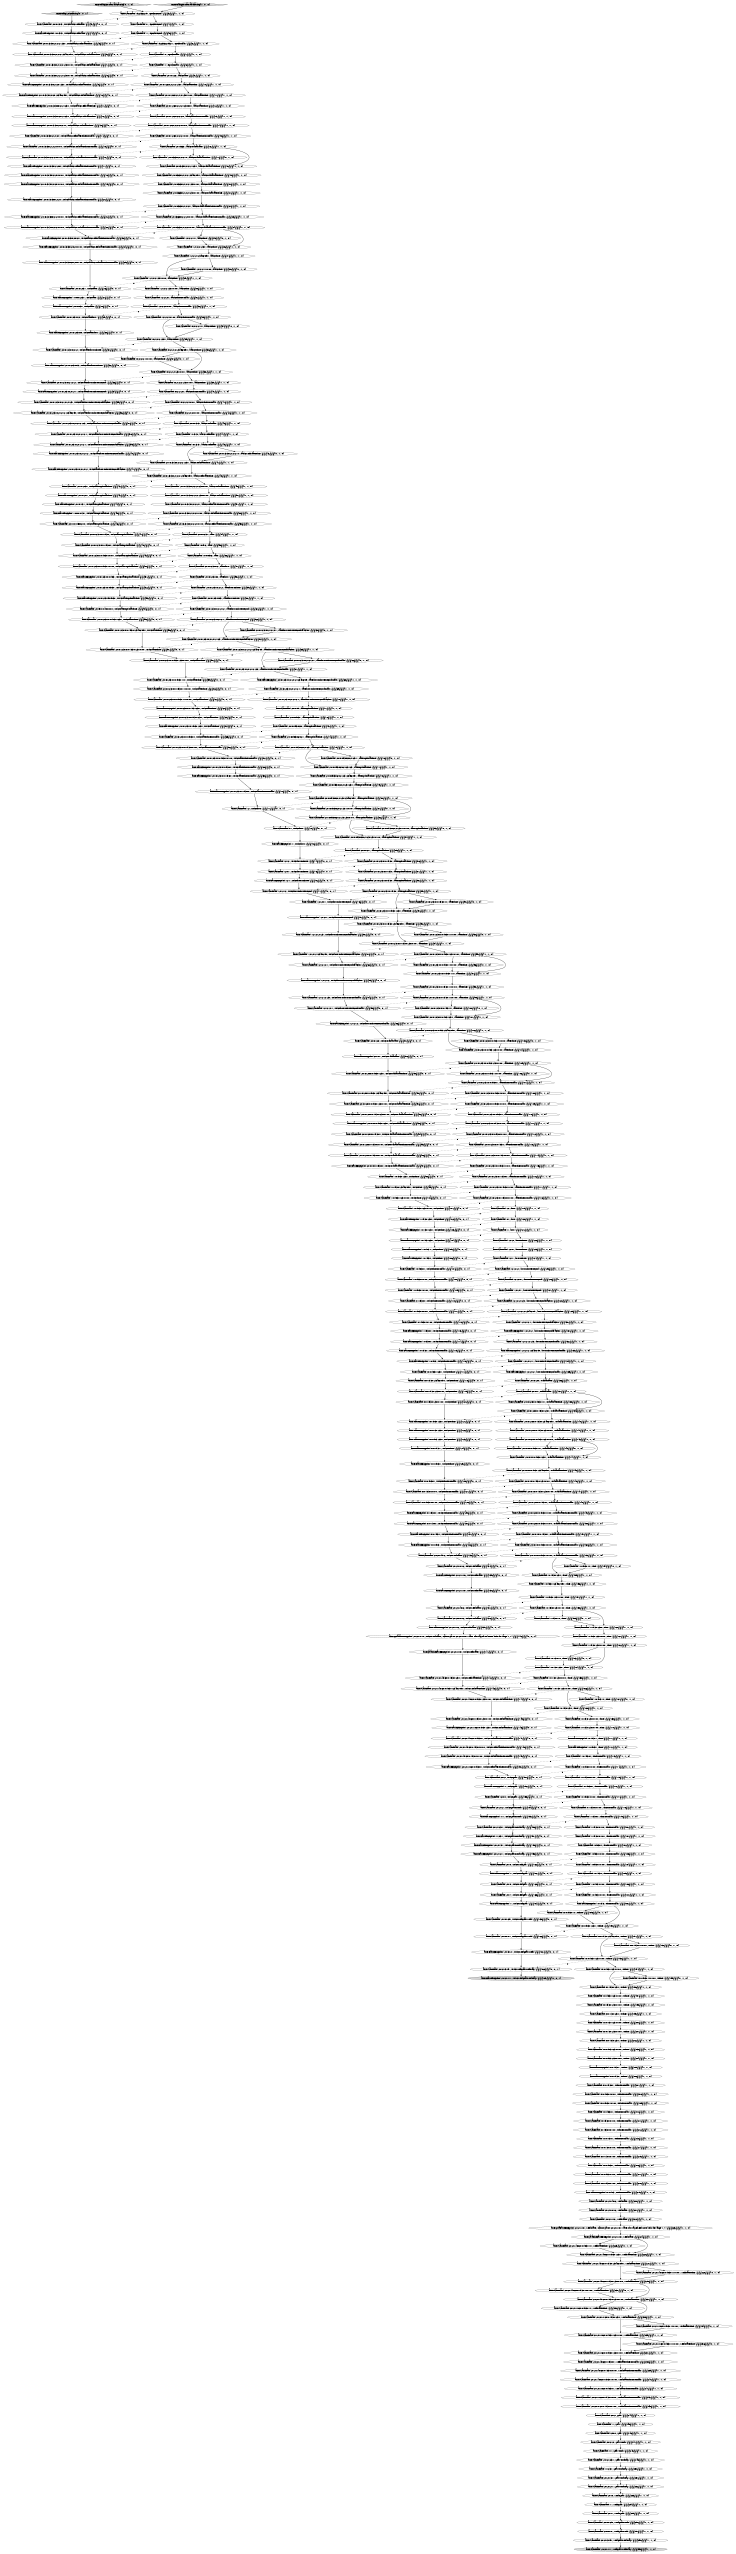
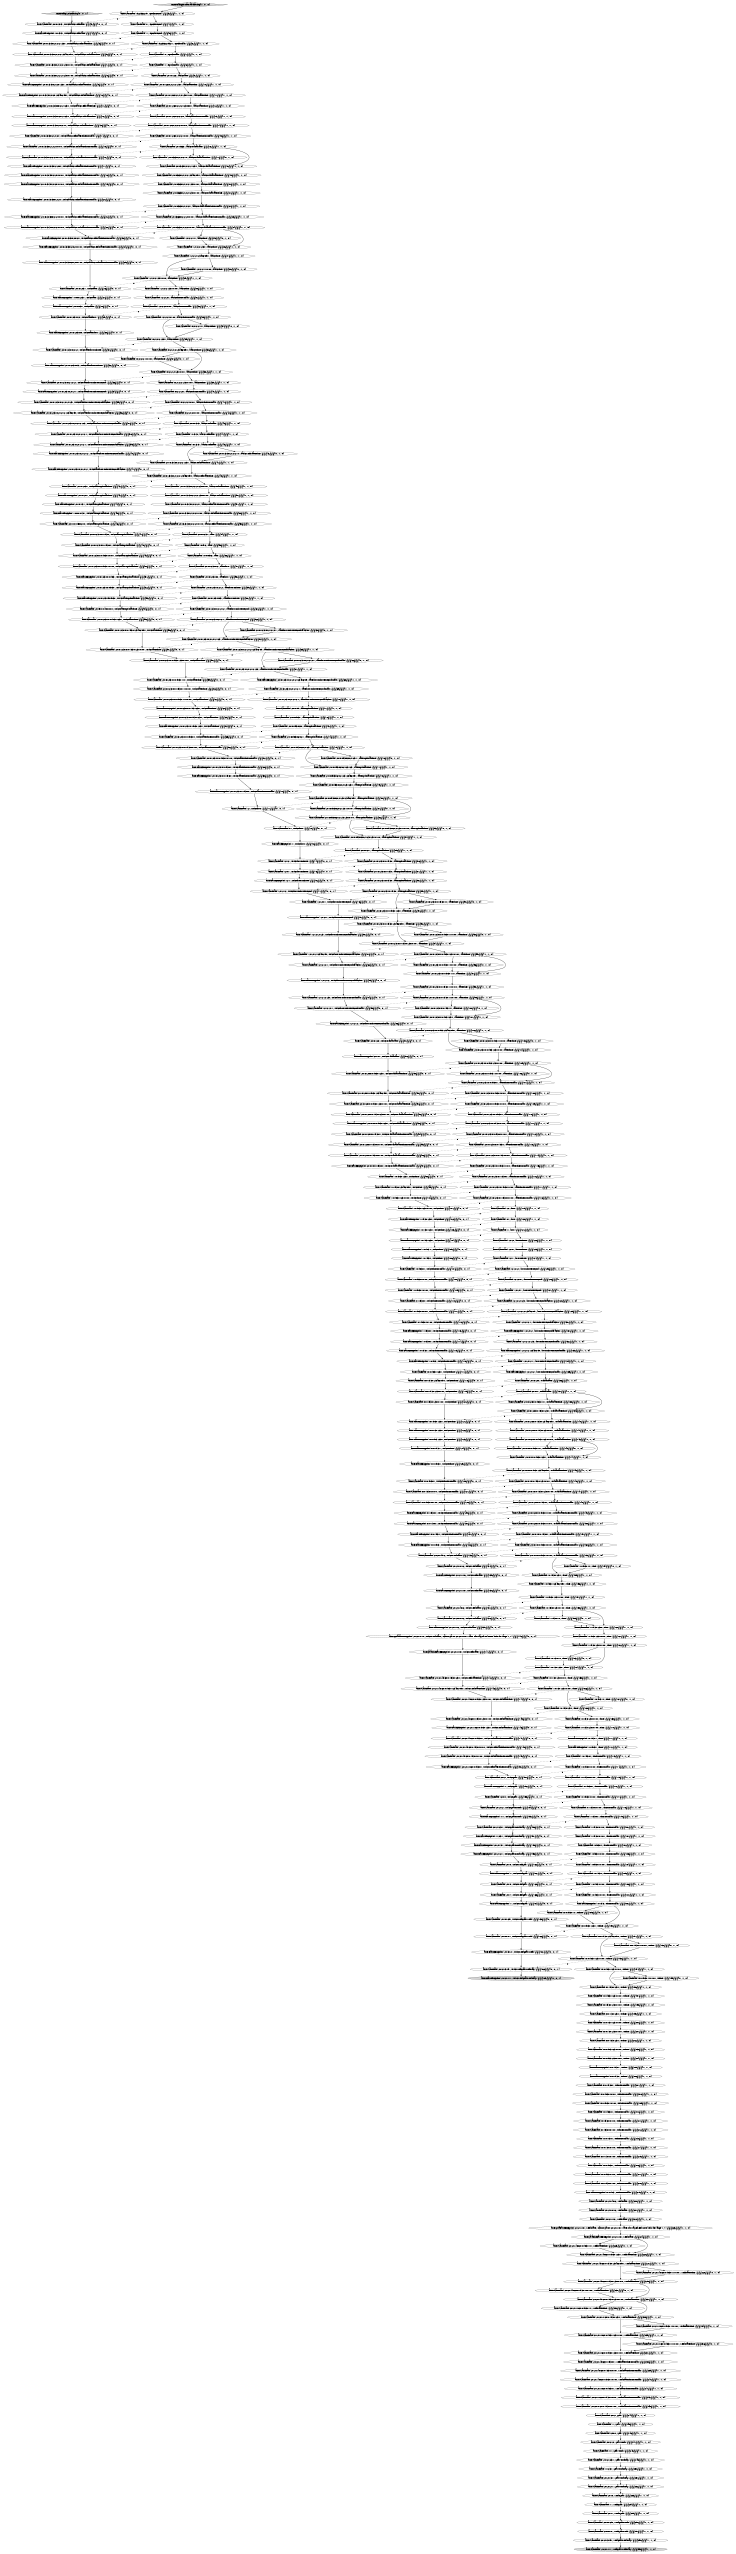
(114, 5) -> none
